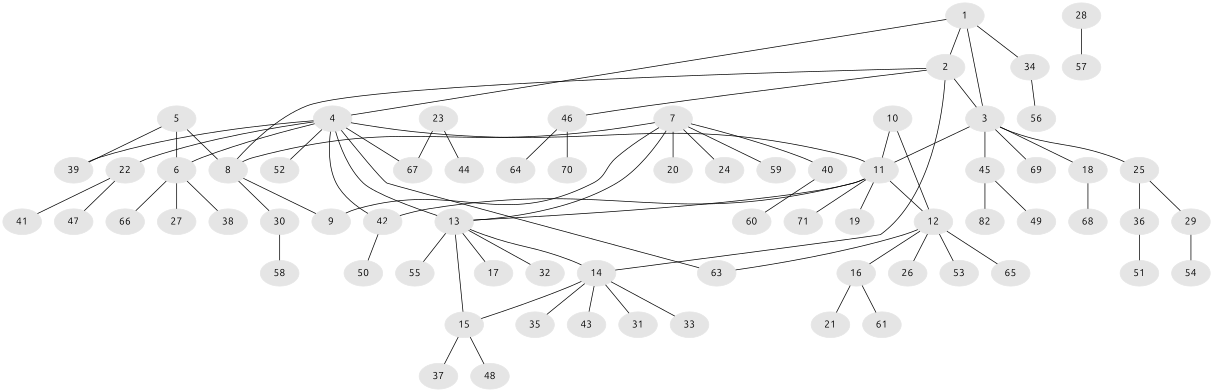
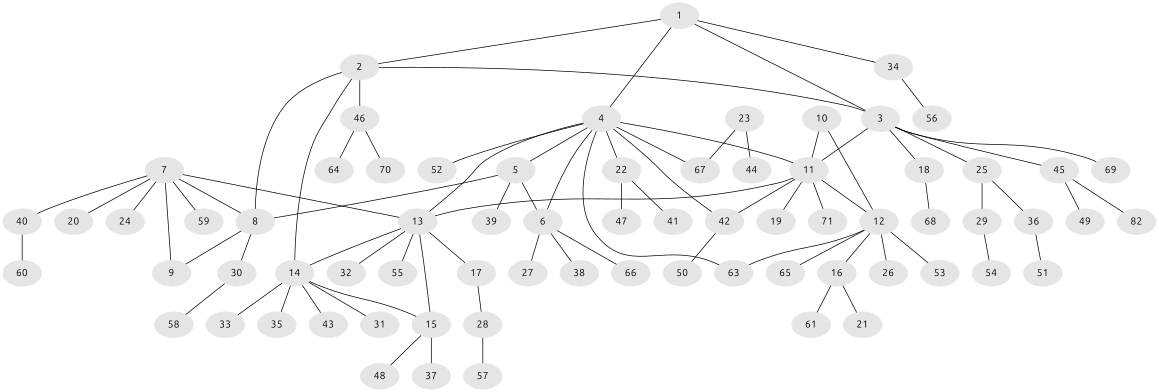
(200, 135) -> (559, 144)
none -> (480, 299)
